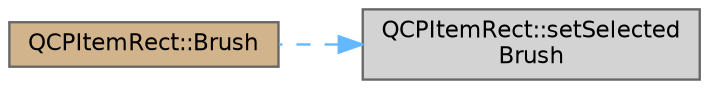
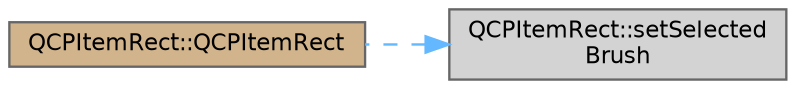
(144, 44) -> (187, 44)
